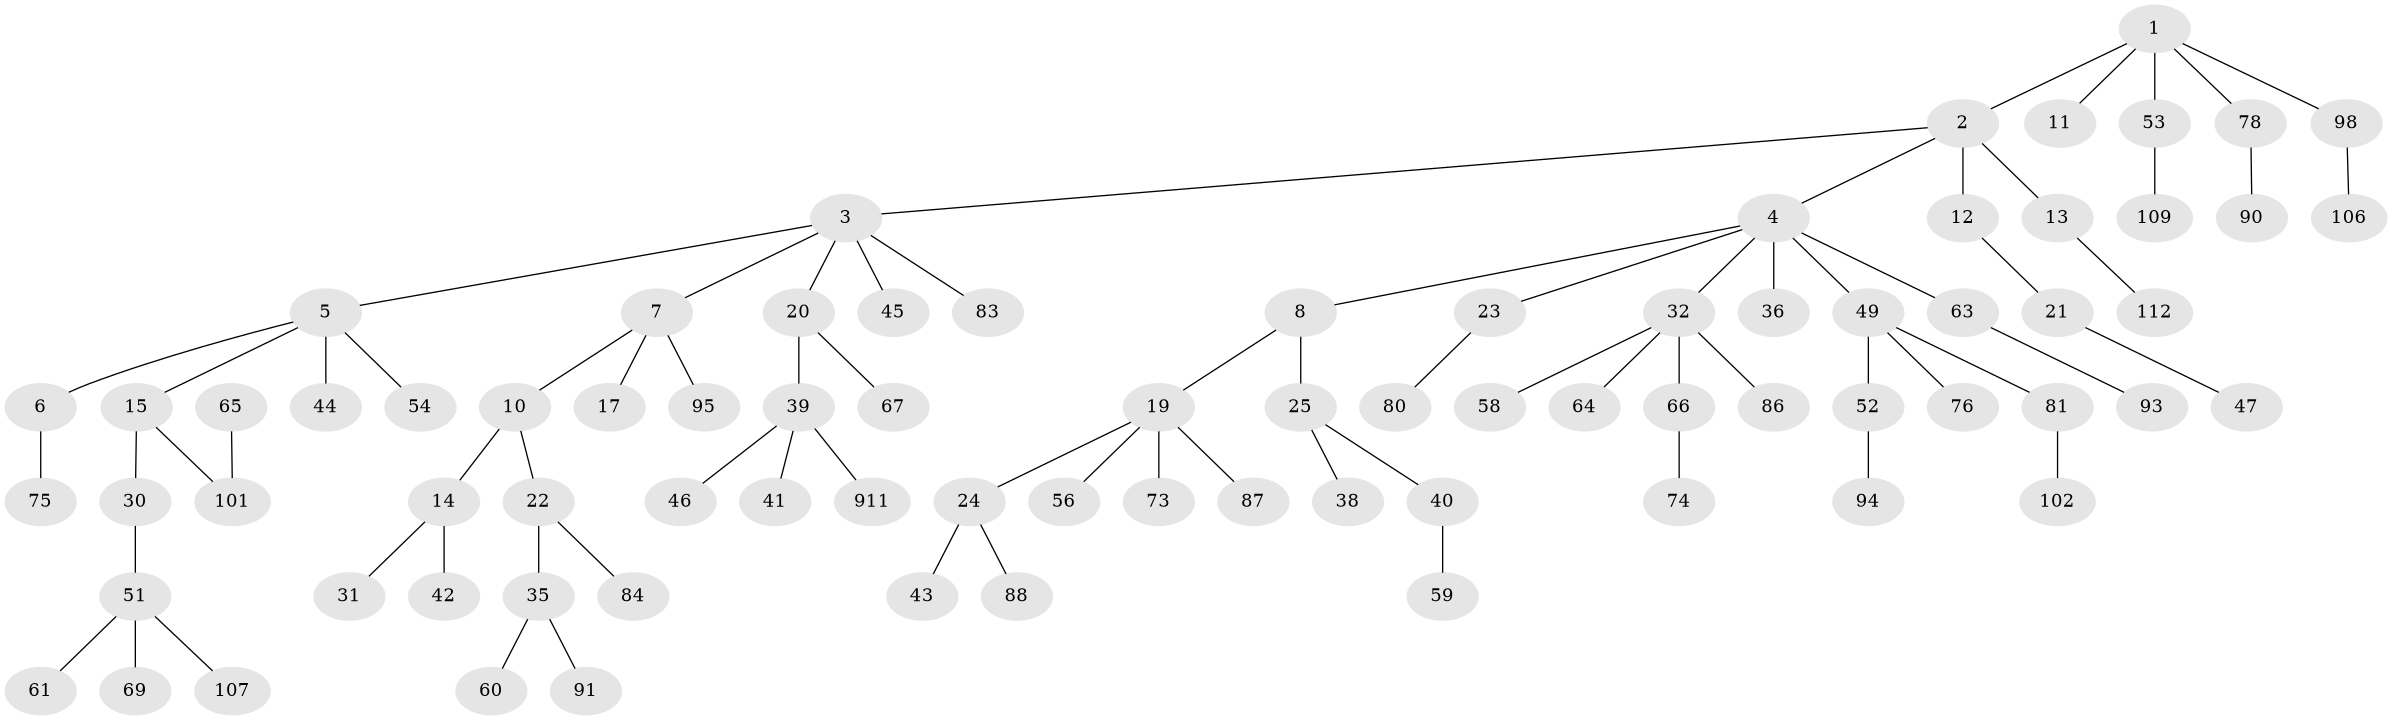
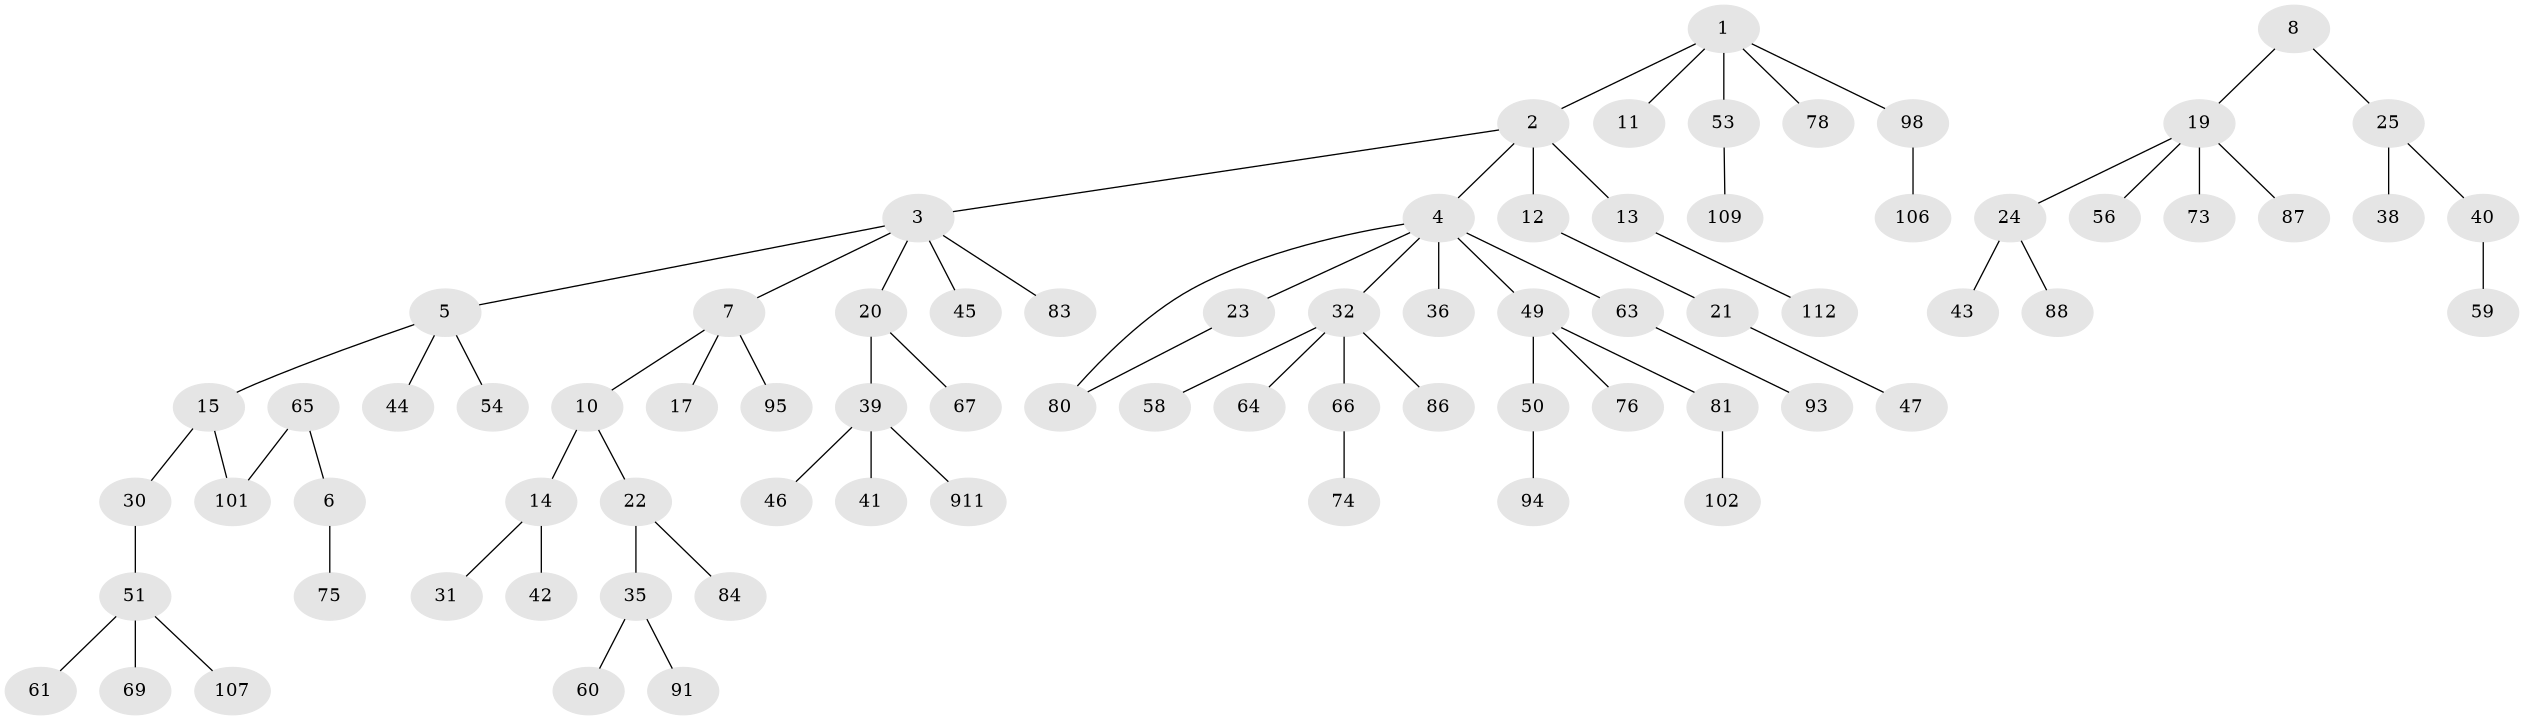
(2252, 218) -> none
(1537, 265) -> (1224, 273)
(180, 353) -> (317, 455)
(1868, 407) -> (1533, 407)
